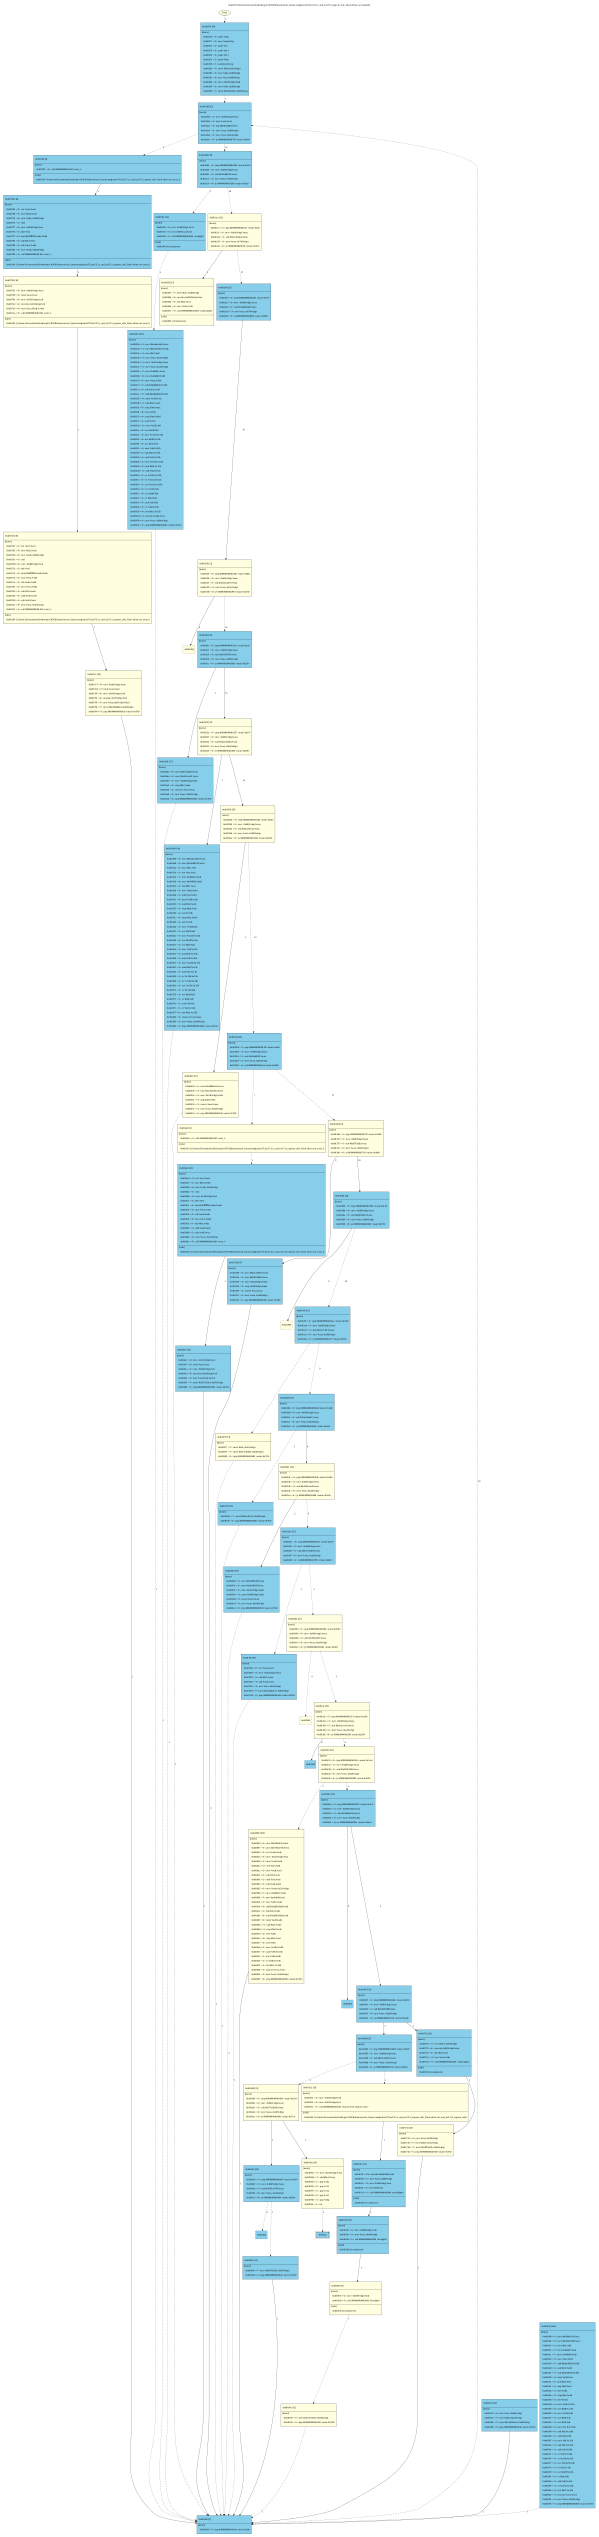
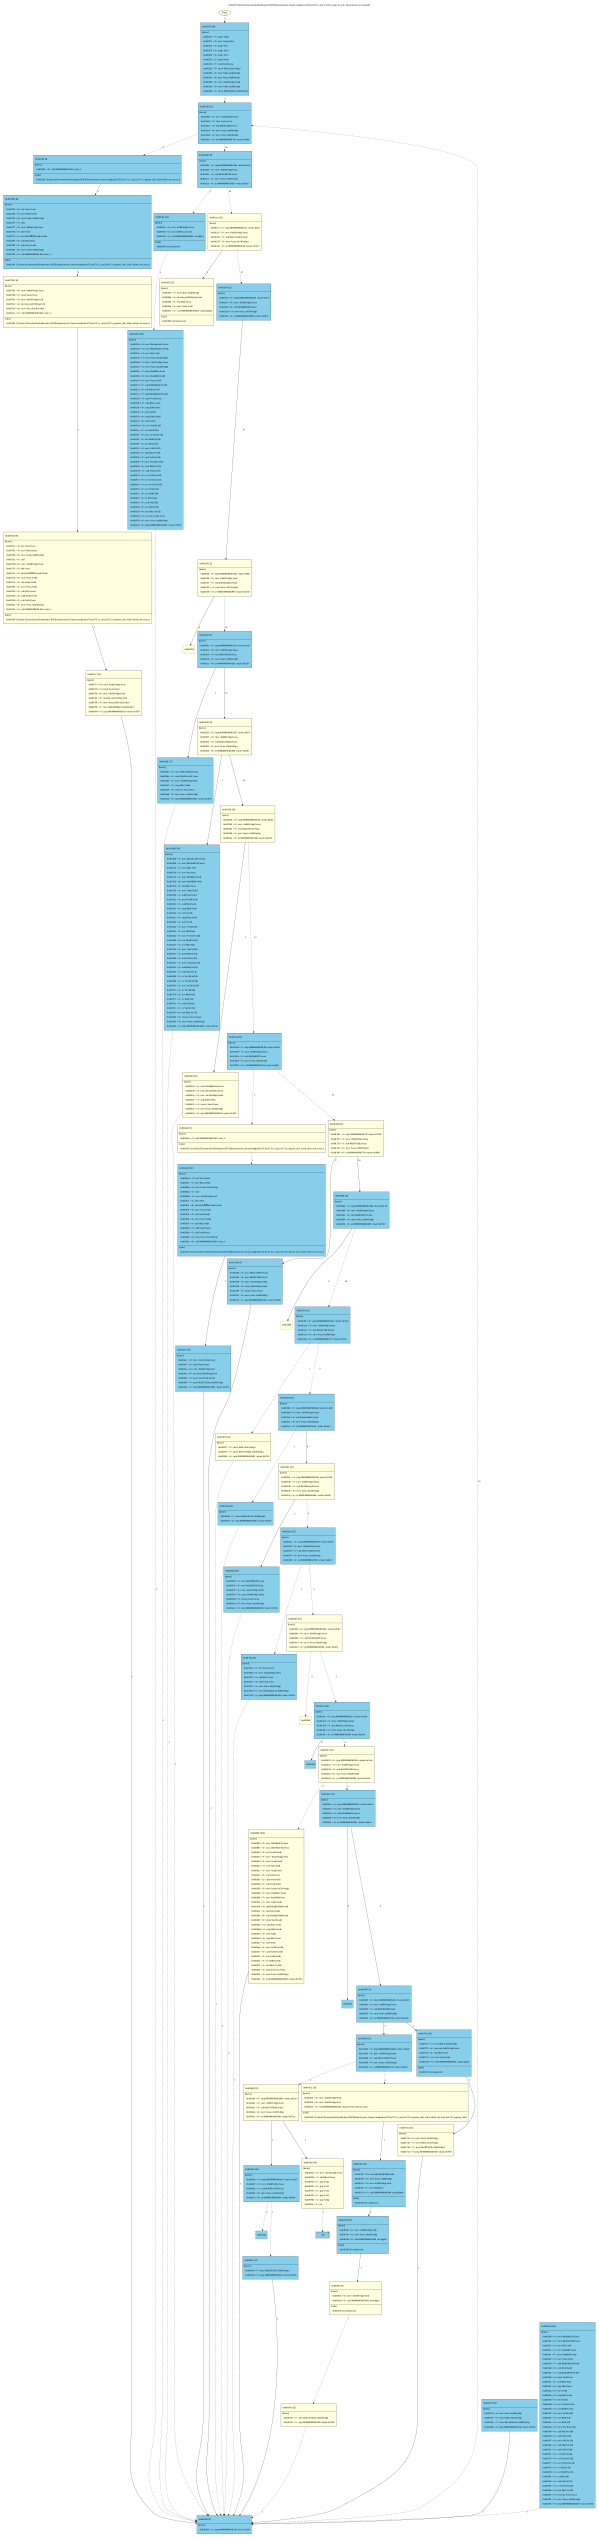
(342, 1721) -> (342, 1721)
(323, 2235) -> (323, 2235)
